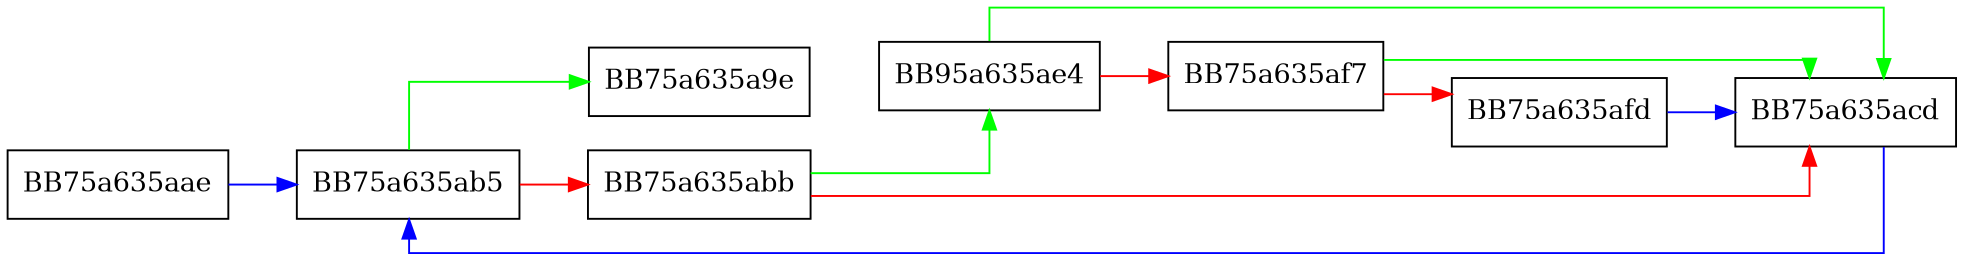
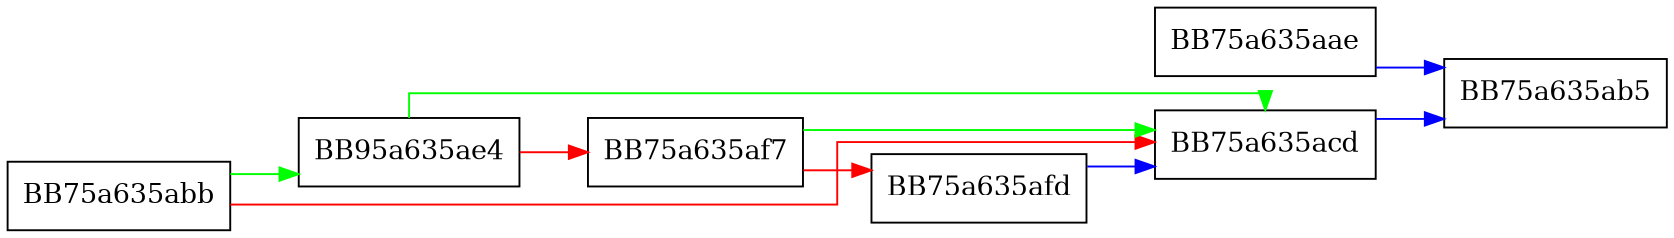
(699, 82) -> none
(544, 185) -> none
